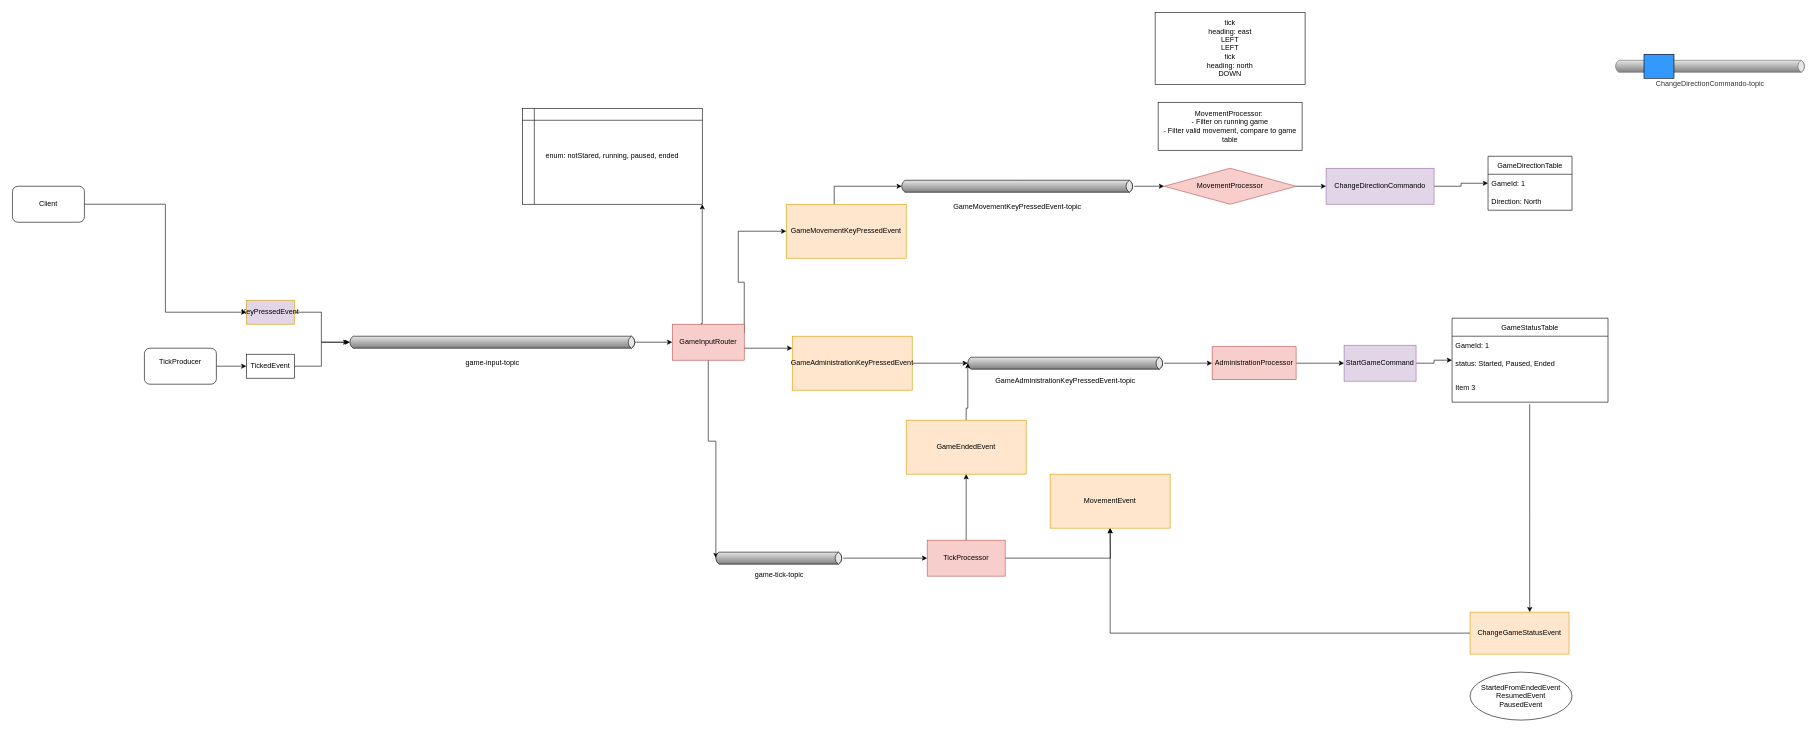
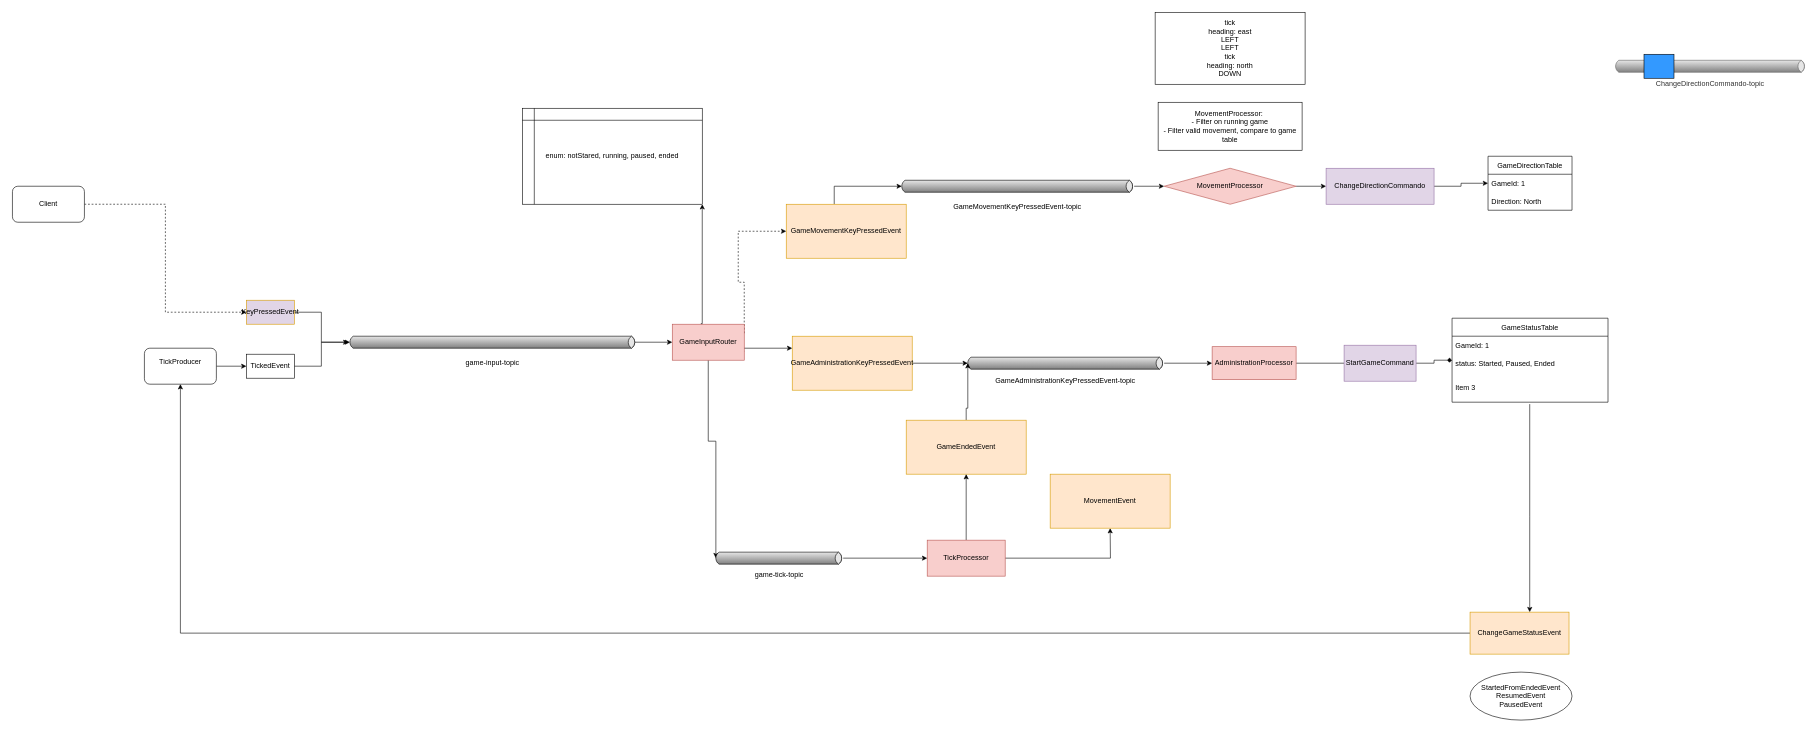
(165, 256) -> (165, 256)
(738, 259) -> (738, 259)
(1446, 360) -> (1446, 360)
(1338, 363) -> (1340, 363)
(1110, 598) -> (180, 512)
